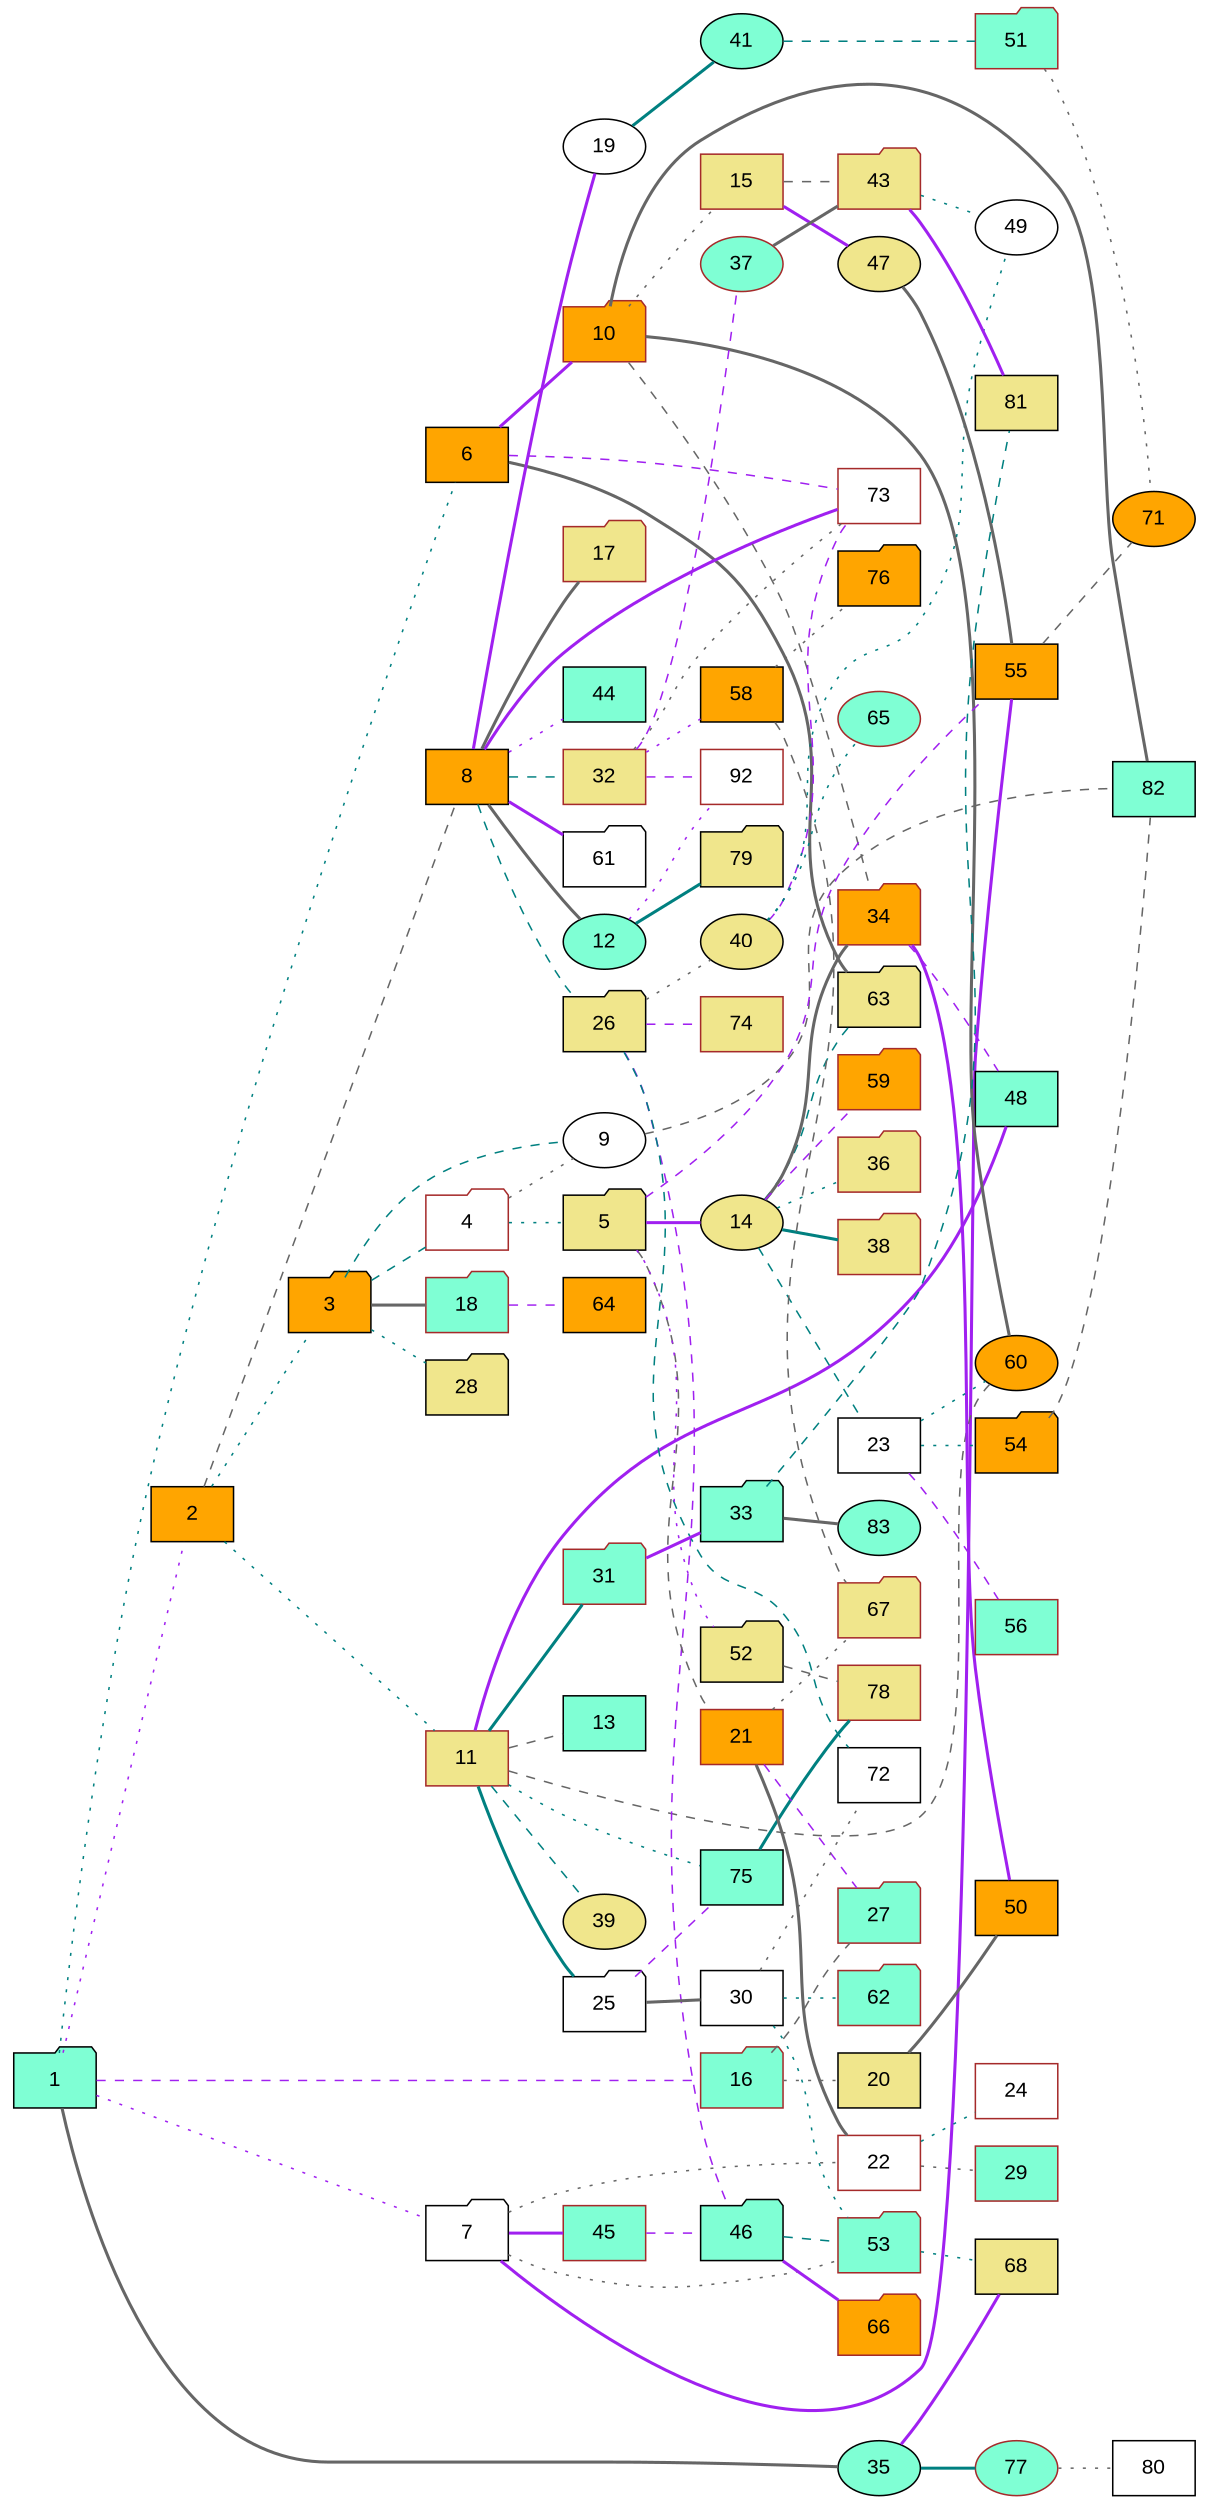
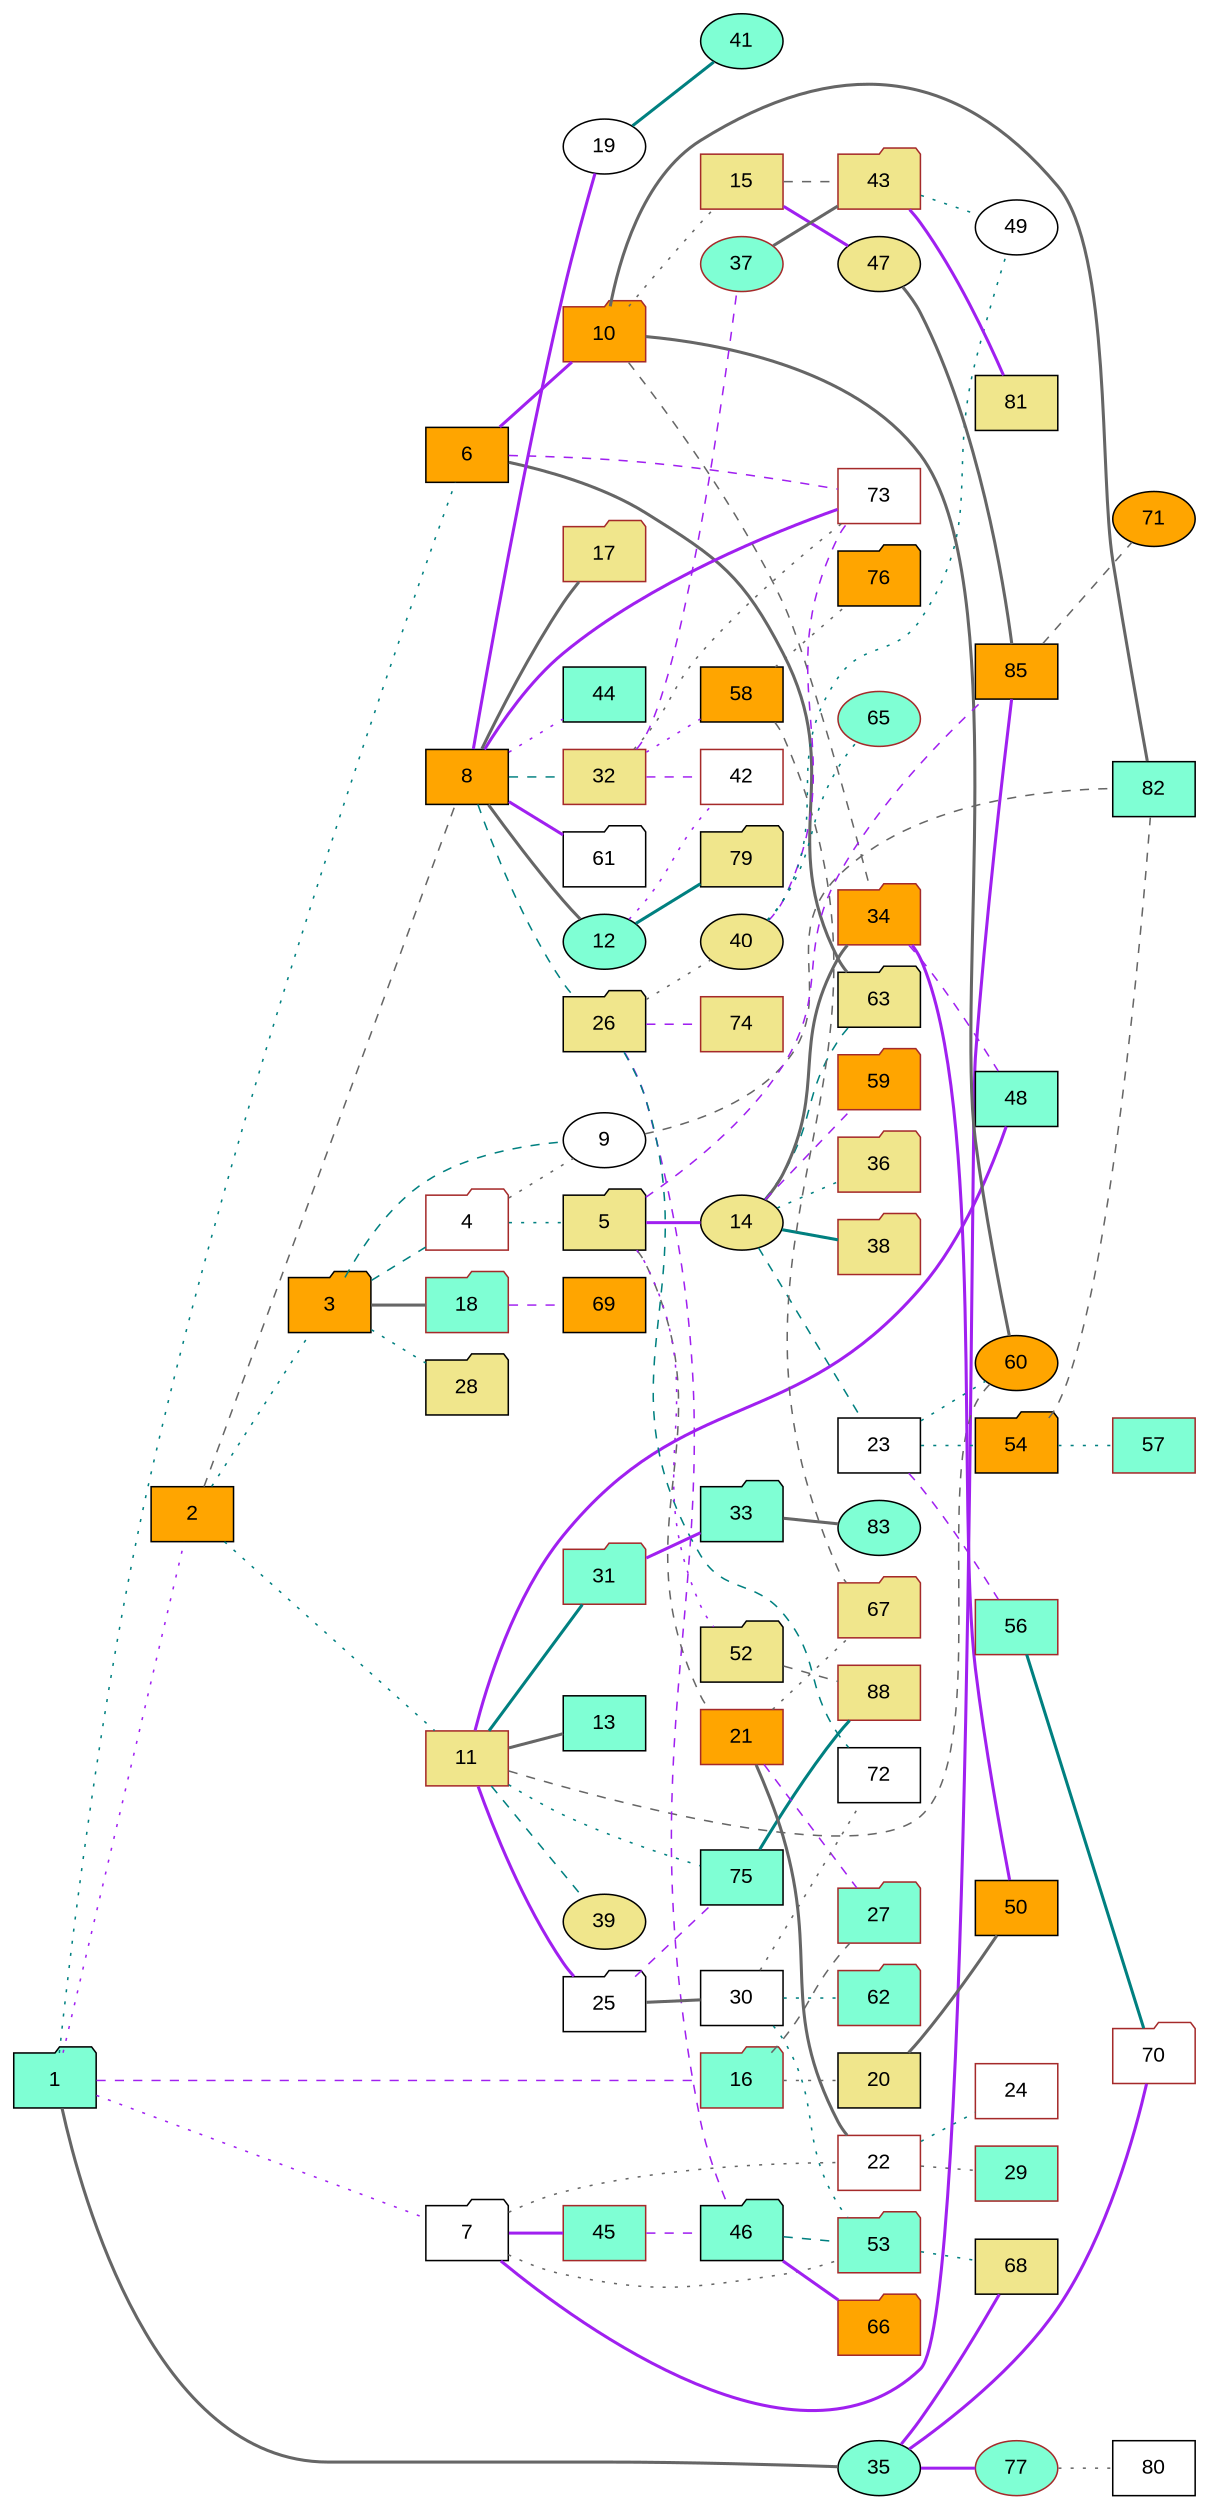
(1017, 41) -> none
(1017, 672) -> (1017, 672)
(742, 777) -> (742, 777)
(947, 1208) -> none
(604, 1305) -> (604, 1305)
none -> (1154, 1445)
(879, 1693) -> (879, 1693)
(536, 1741) -> (536, 1741)
(519, 1885) -> (519, 1885)
none -> (1154, 2056)
(948, 2468) -> (948, 2468)
